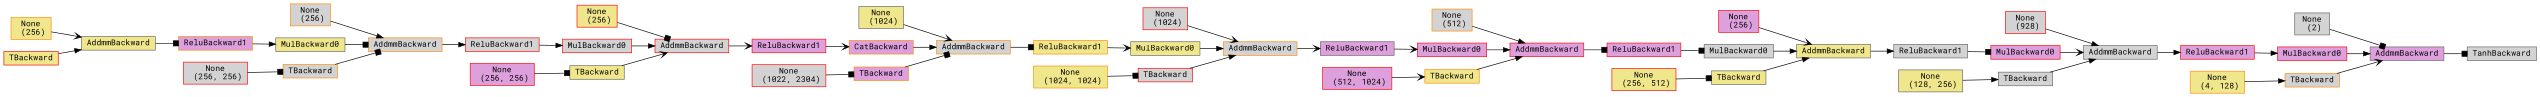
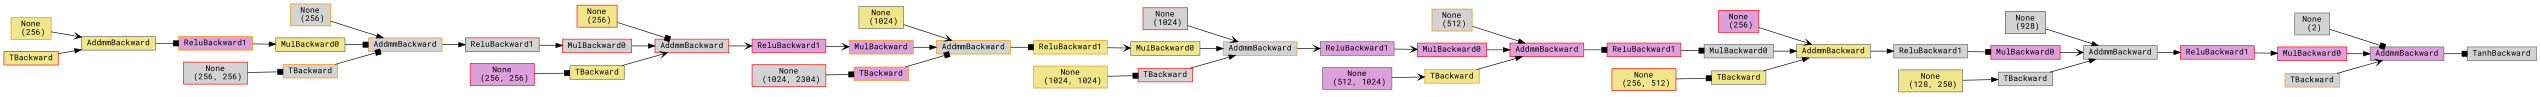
(881, 47) -> (881, 47)
(789, 76) -> (789, 76)
(1357, 78) -> (1357, 78)
(1931, 81) -> (1931, 81)
(2217, 82) -> none
